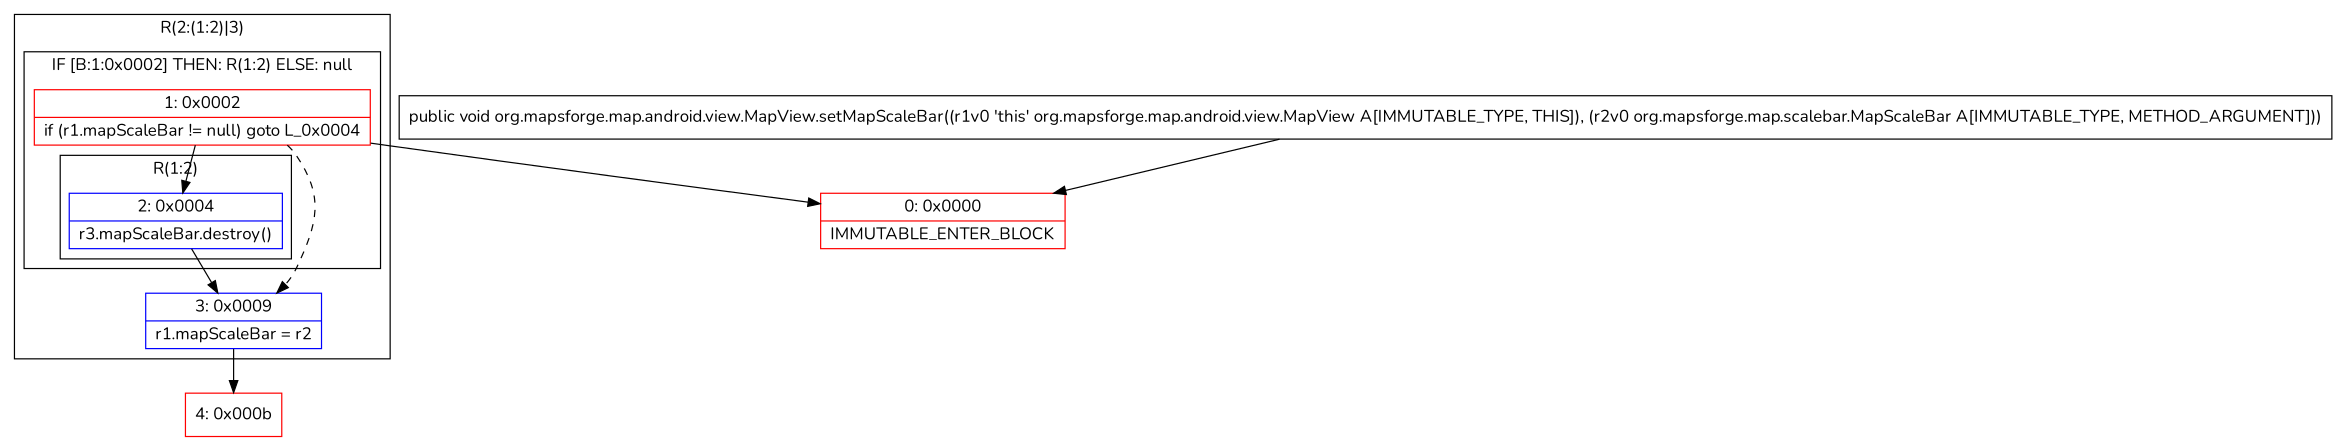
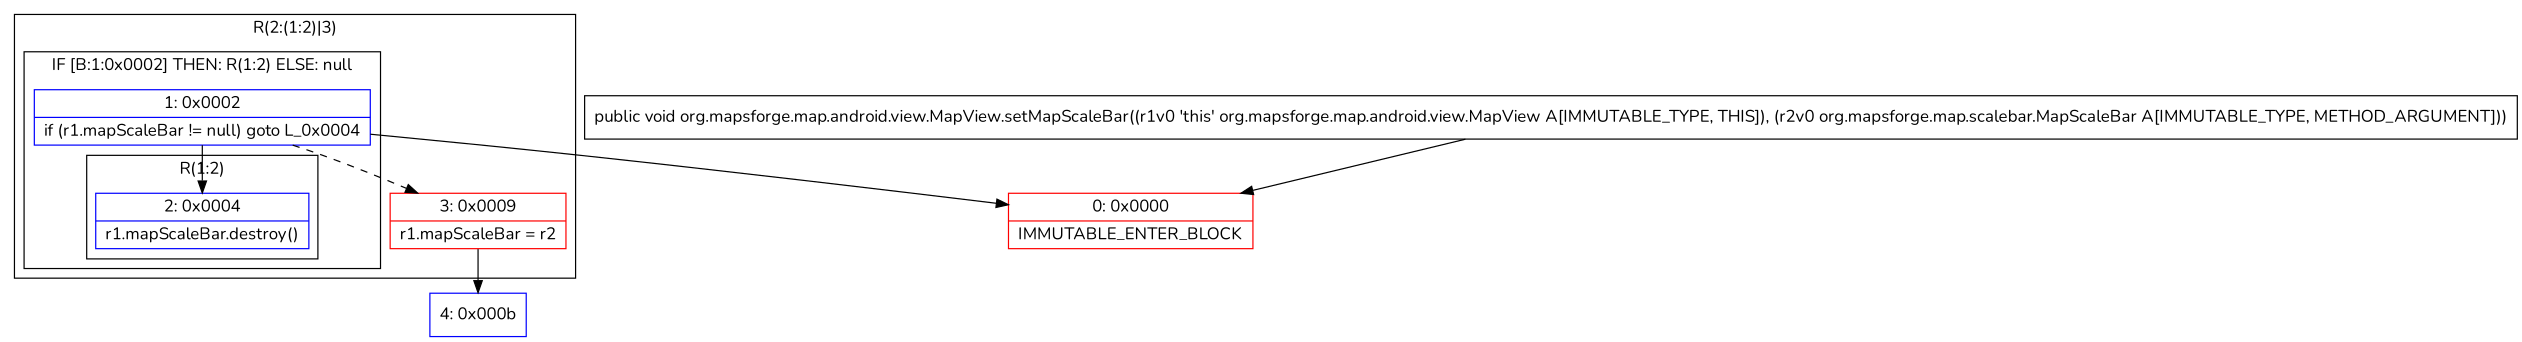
(202, 117) -> (202, 117)
(176, 234) -> (202, 234)
(202, 266) -> none
(234, 321) -> (478, 221)
(234, 415) -> (478, 315)
